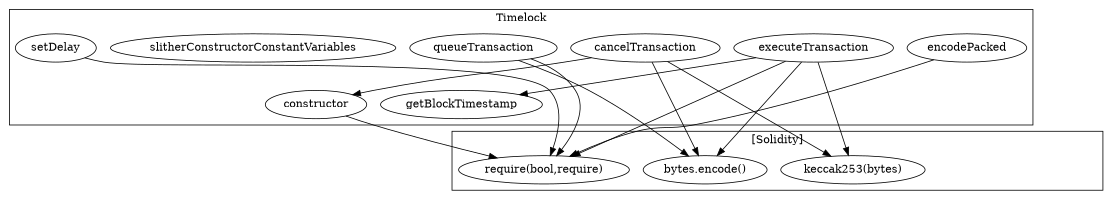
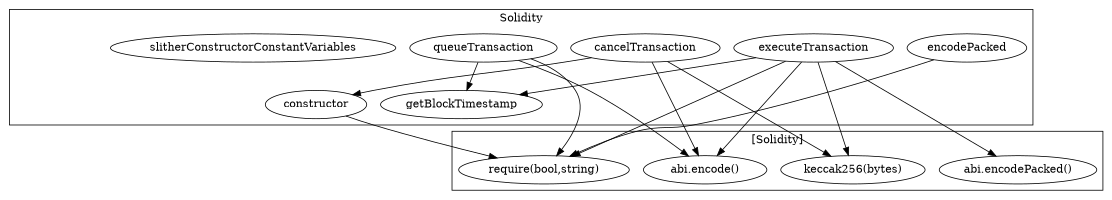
(521, 18) -> (521, 18)
(56, 48) -> none
none -> (475, 70)
(544, 170) -> (544, 170)
(705, 170) -> (705, 170)
(853, 170) -> (853, 170)
none -> (1018, 170)
